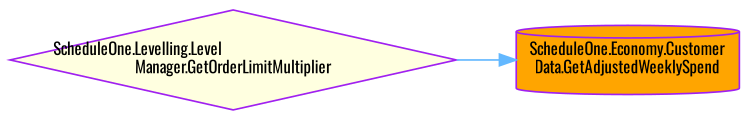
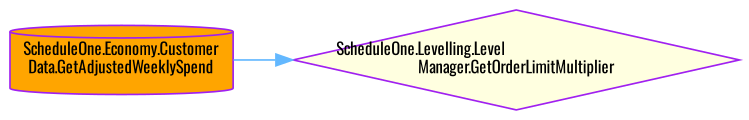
(478, 60) -> (255, 60)
